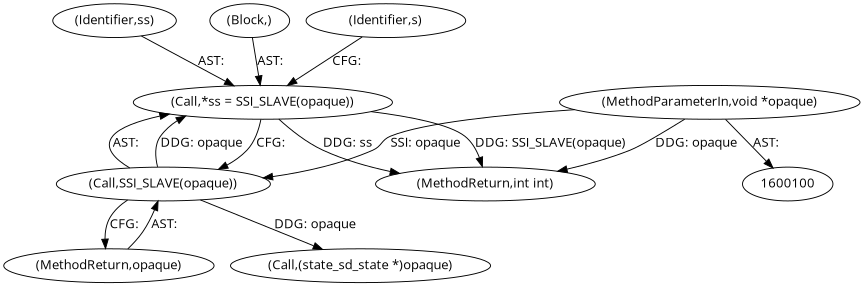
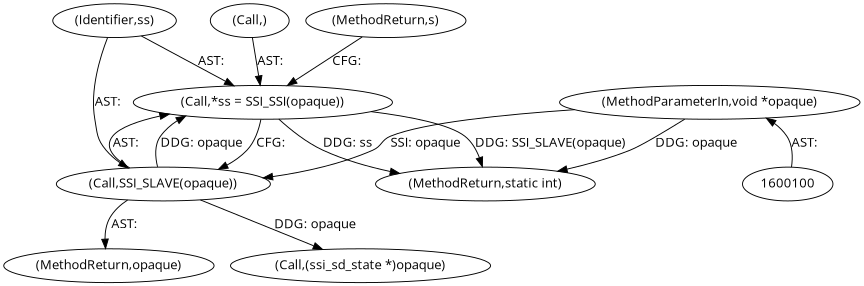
(250, 21) -> (250, 21)
(386, 21) -> (386, 21)
(263, 102) -> (263, 102)
(746, 140) -> (790, 142)
(485, 184) -> (485, 184)
(126, 225) -> (126, 225)
(143, 231) -> (94, 104)
(361, 266) -> (361, 266)
